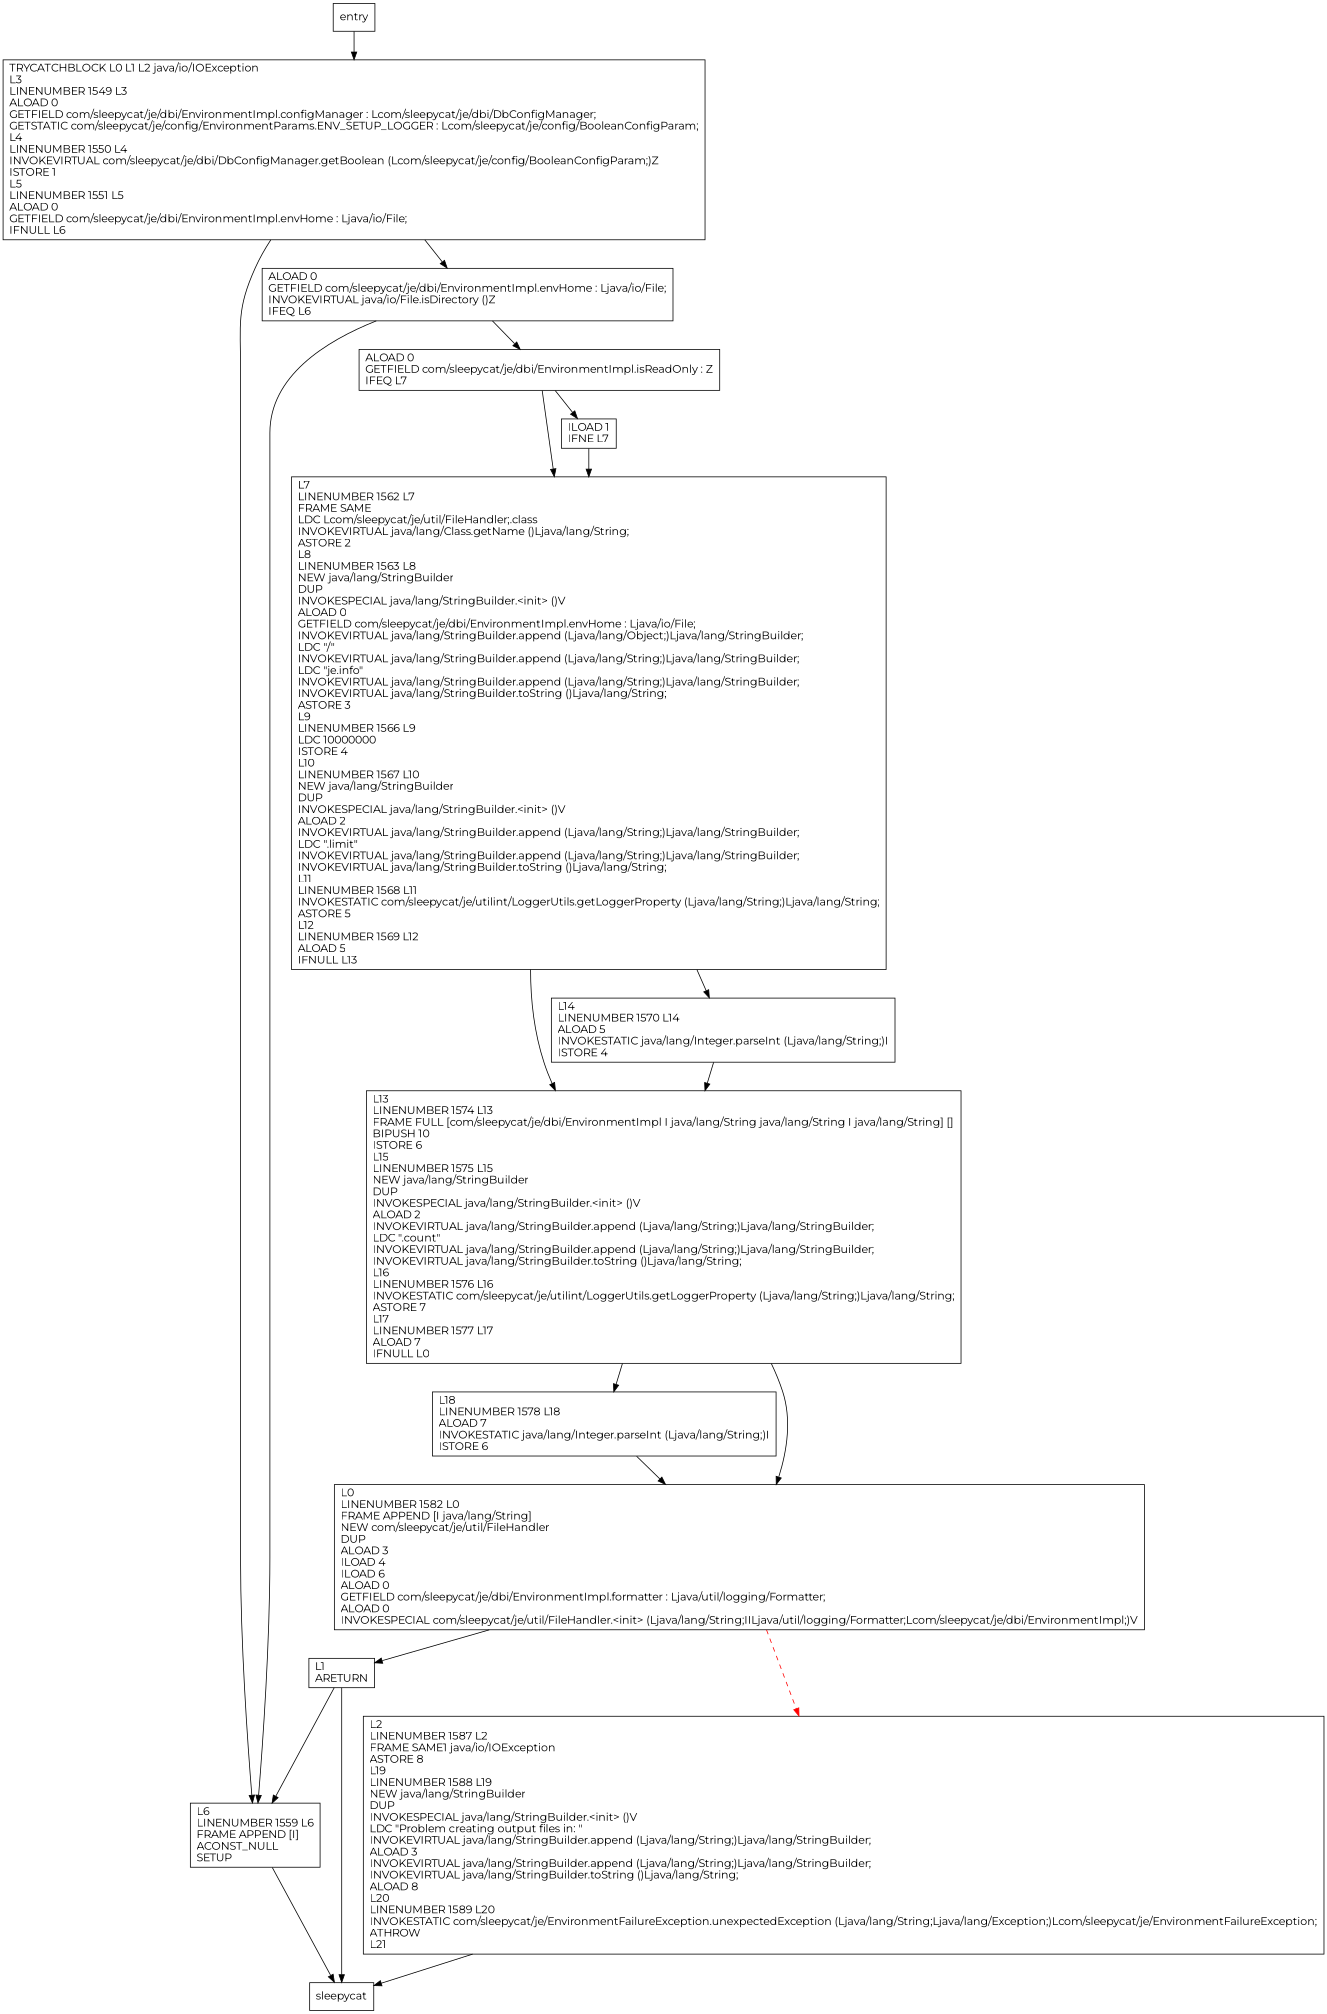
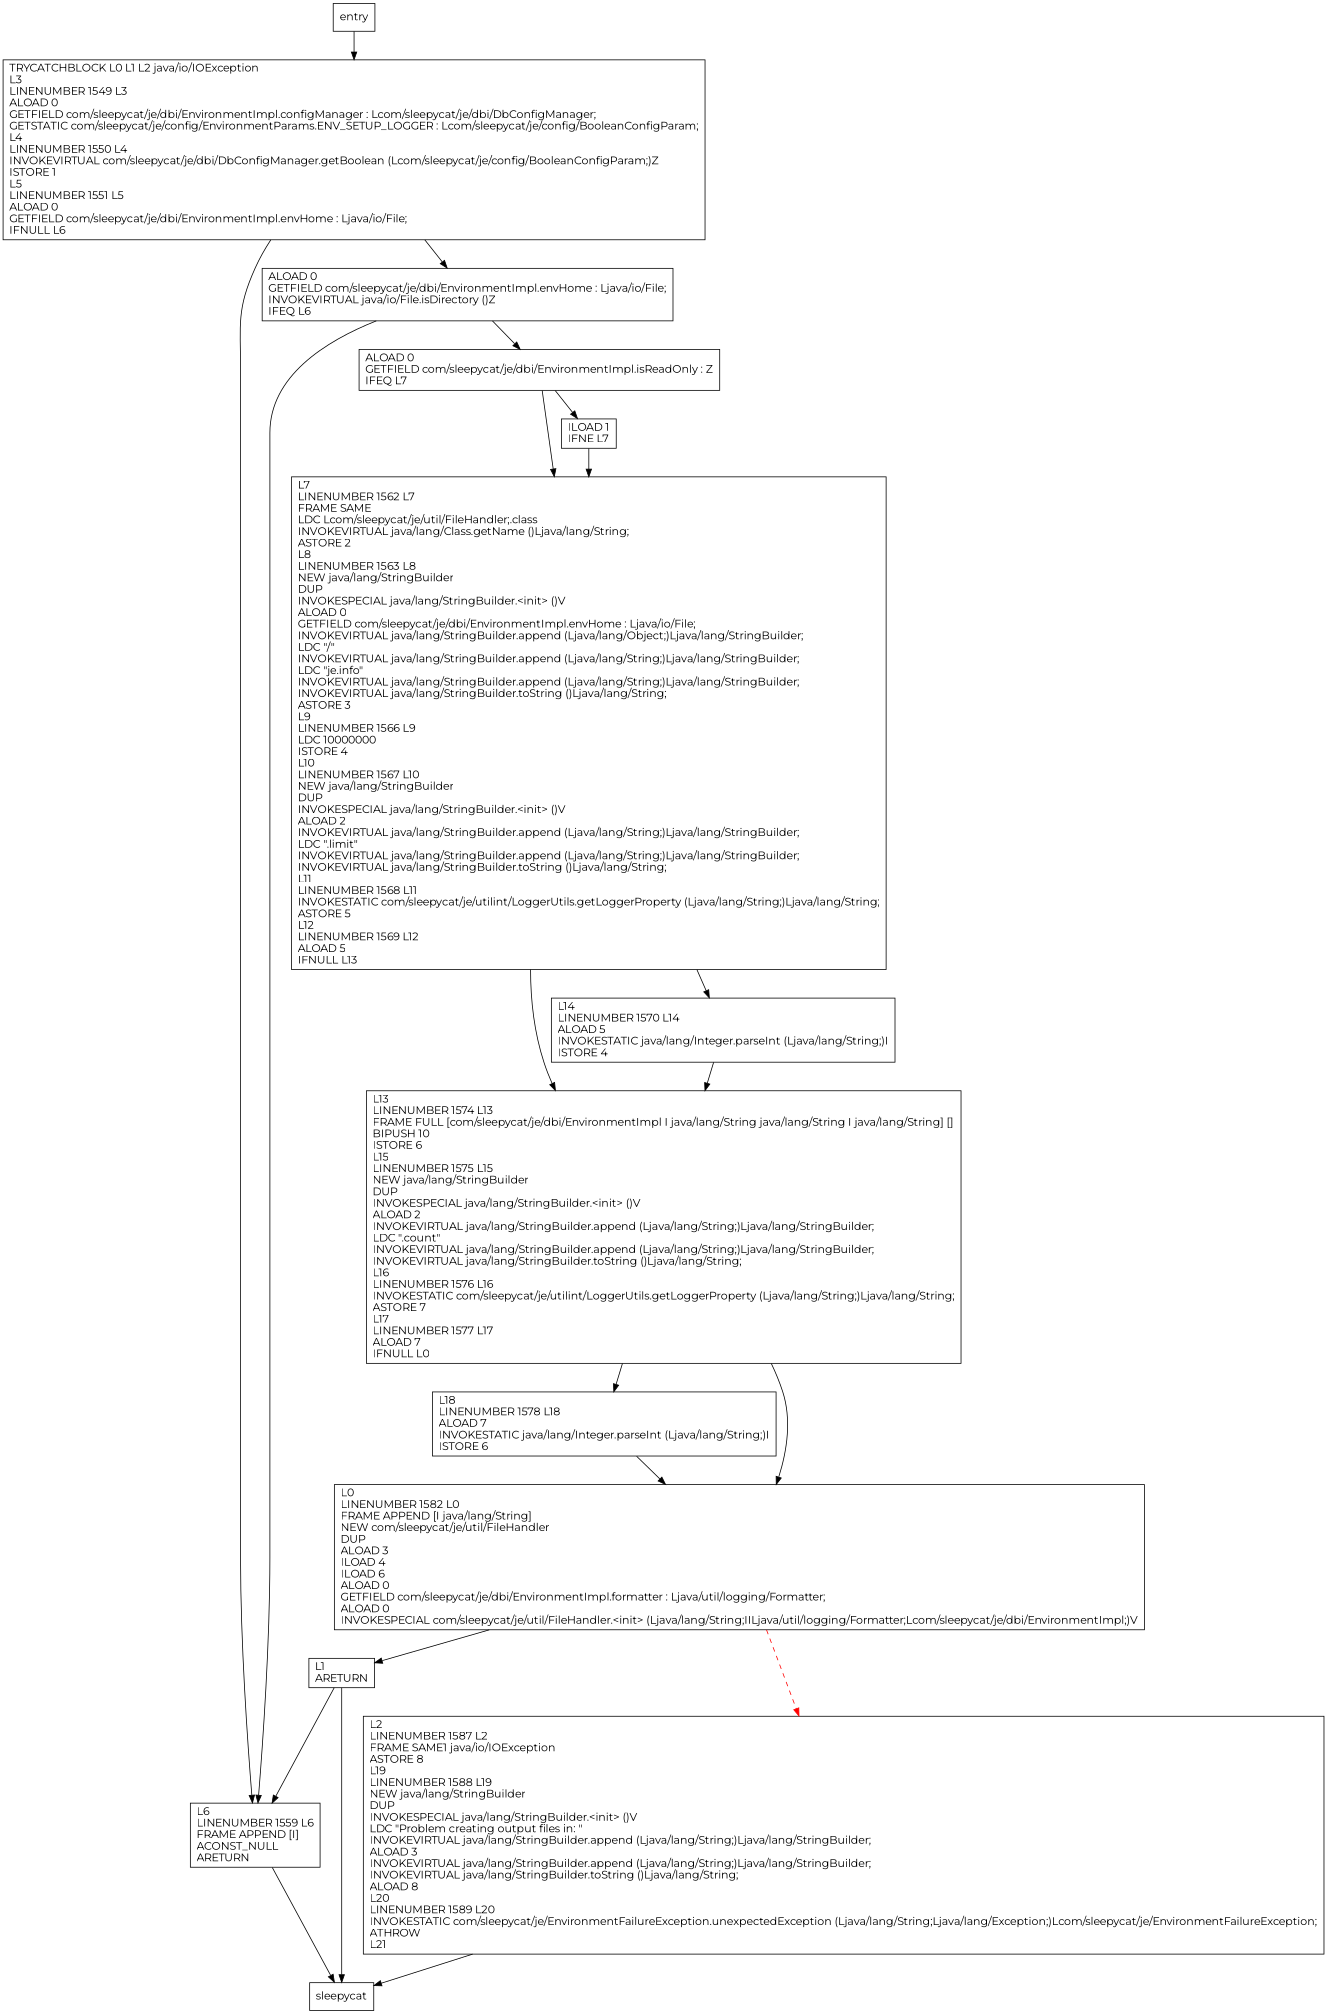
(255, 1835) -> (255, 1835)
